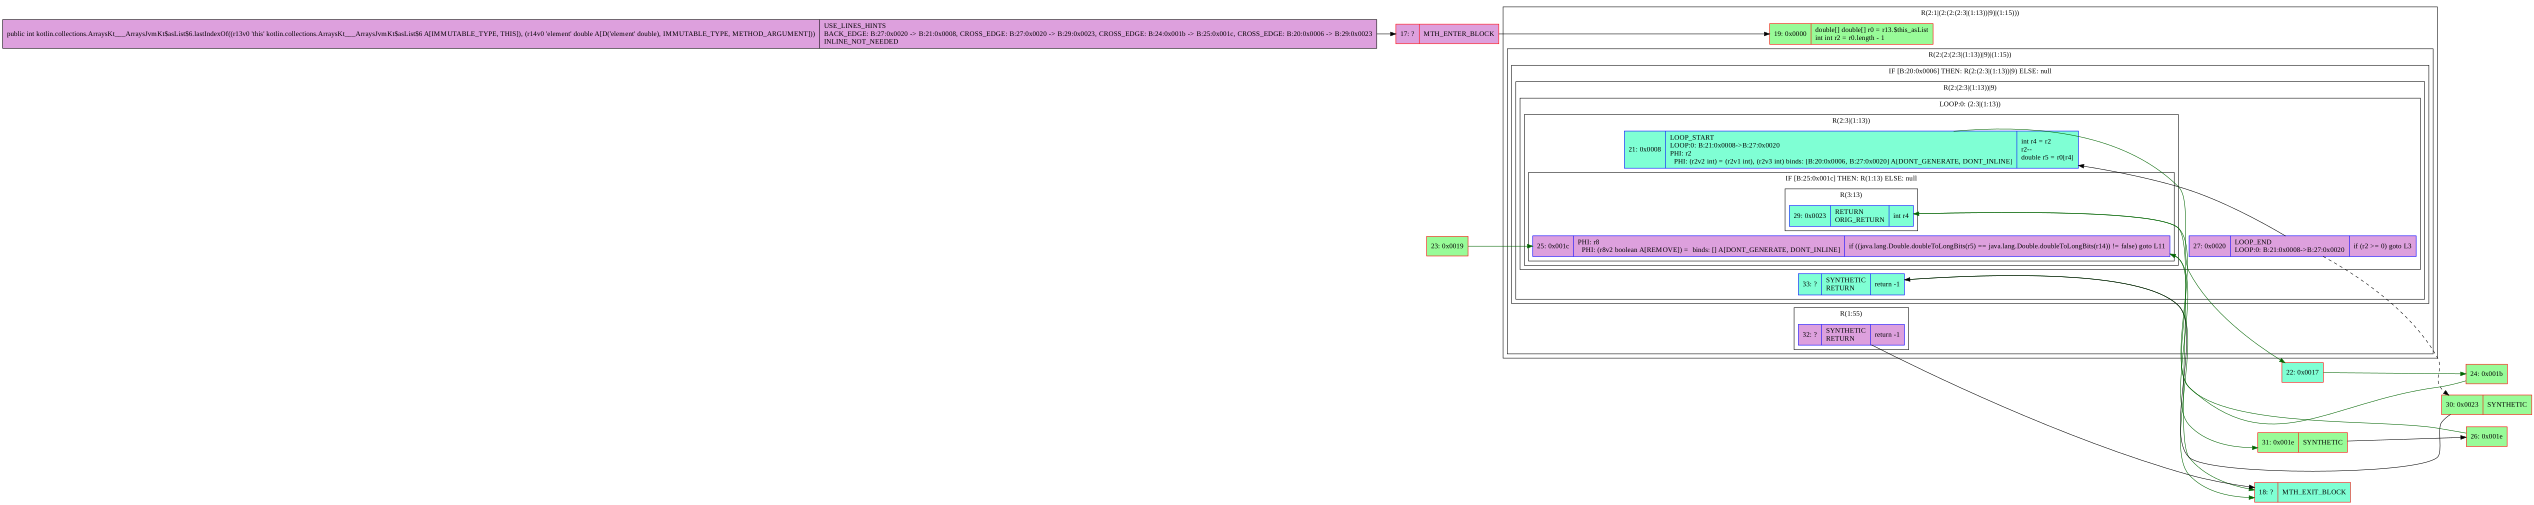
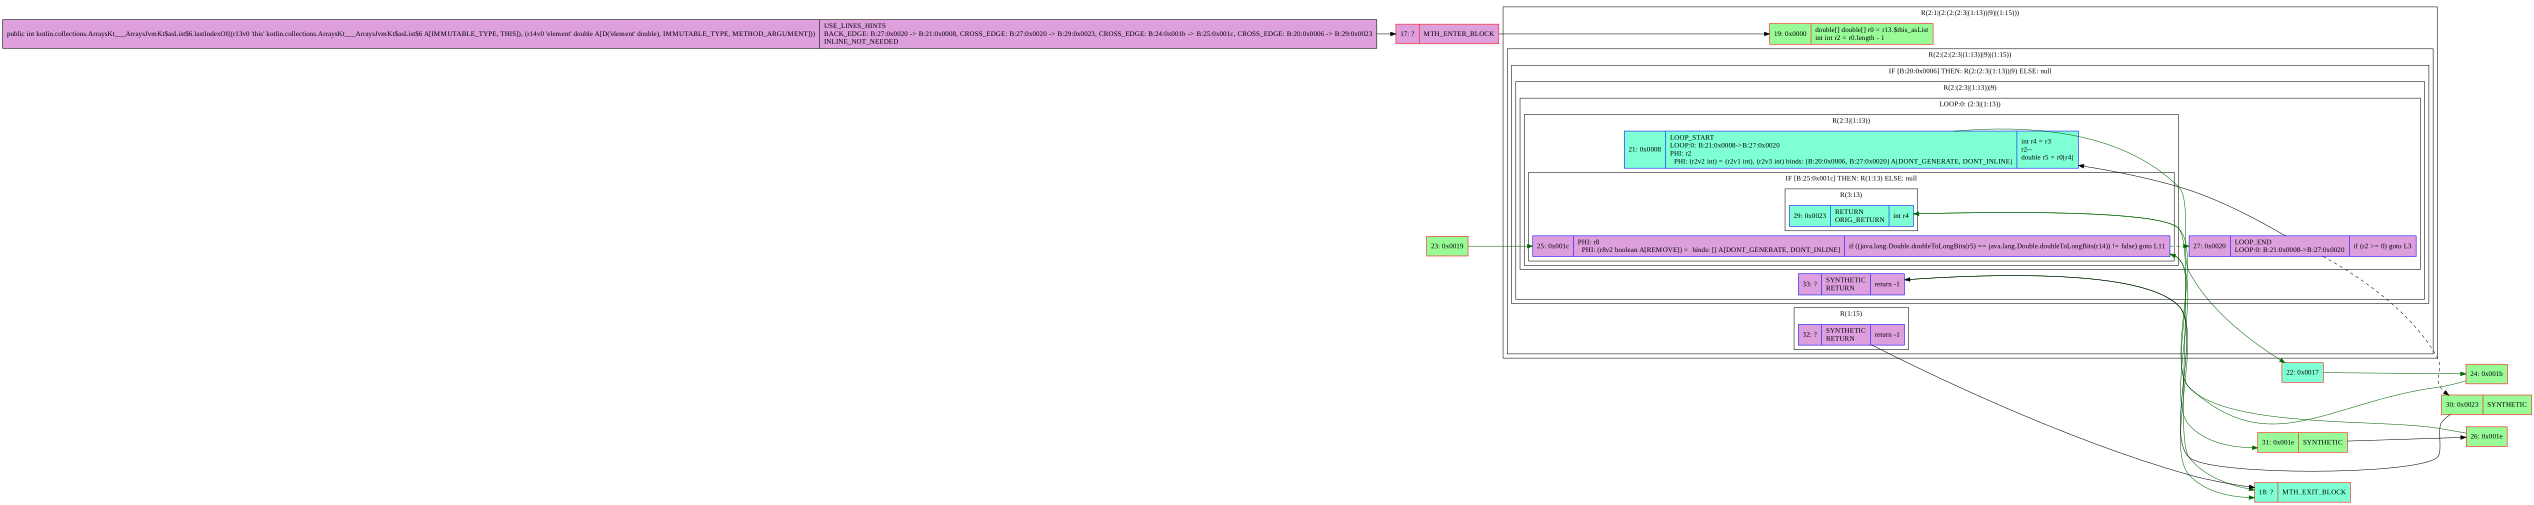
(2036, 141) -> (2036, 141)
none -> (2177, 246)
(1851, 284) -> (1851, 284)
(1851, 314) -> (1851, 314)
